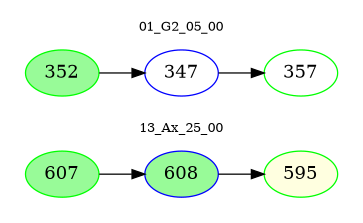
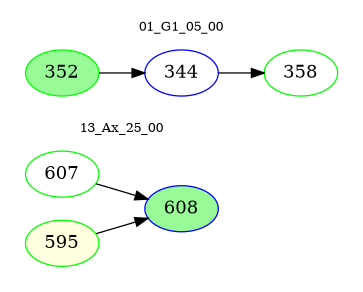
(182, 28) -> (182, 28)
(182, 73) -> (182, 73)
(301, 73) -> (301, 73)
(62, 174) -> (62, 174)
(235, 174) -> (116, 228)
